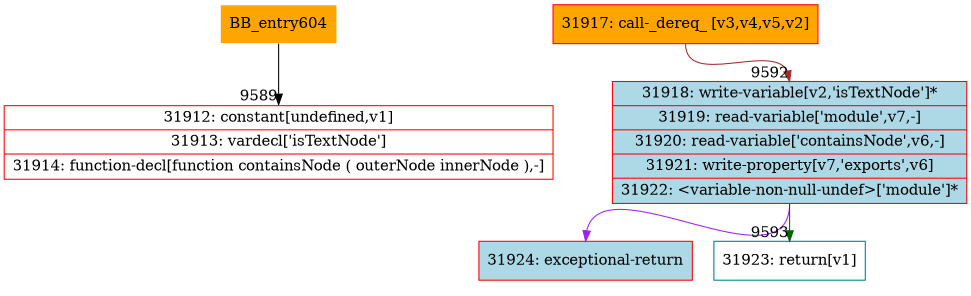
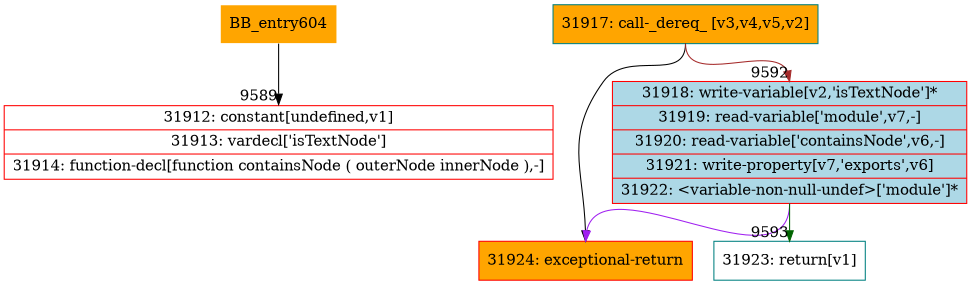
(686, 24) -> (686, 24)
none -> (589, 106)
(586, 261) -> (586, 261)
